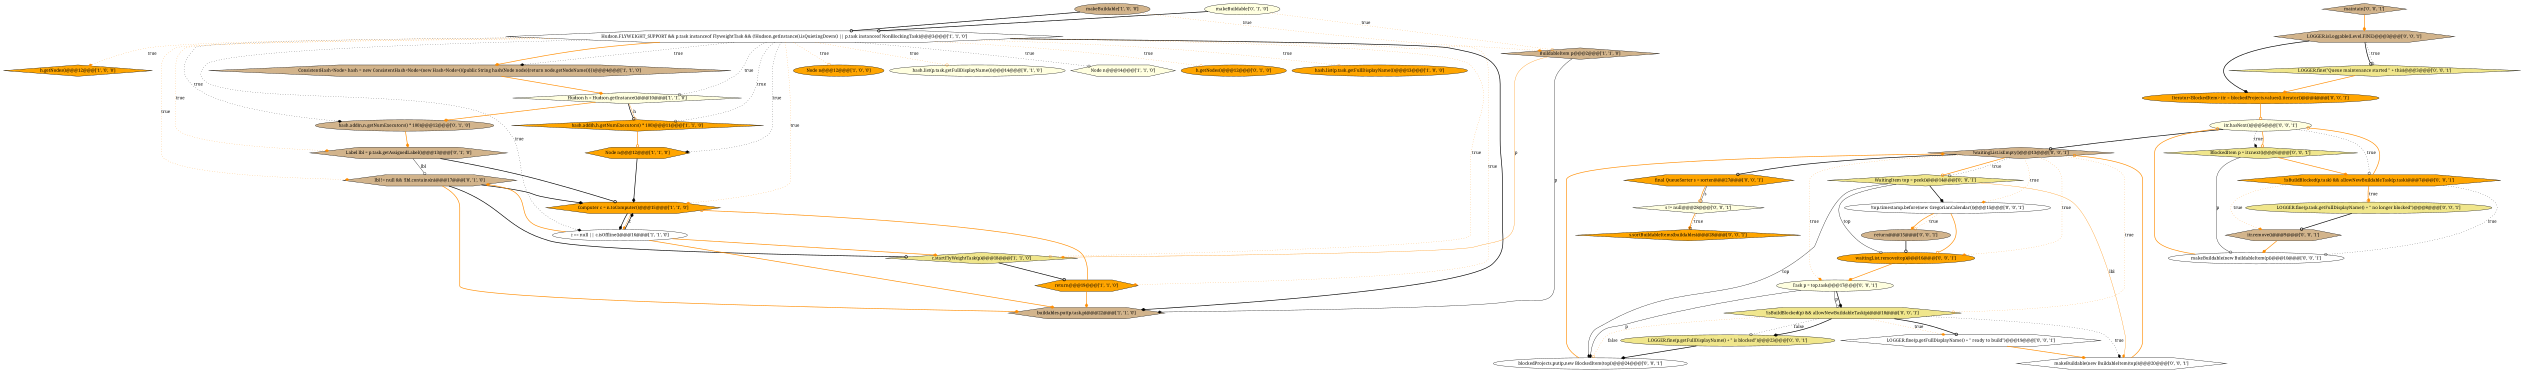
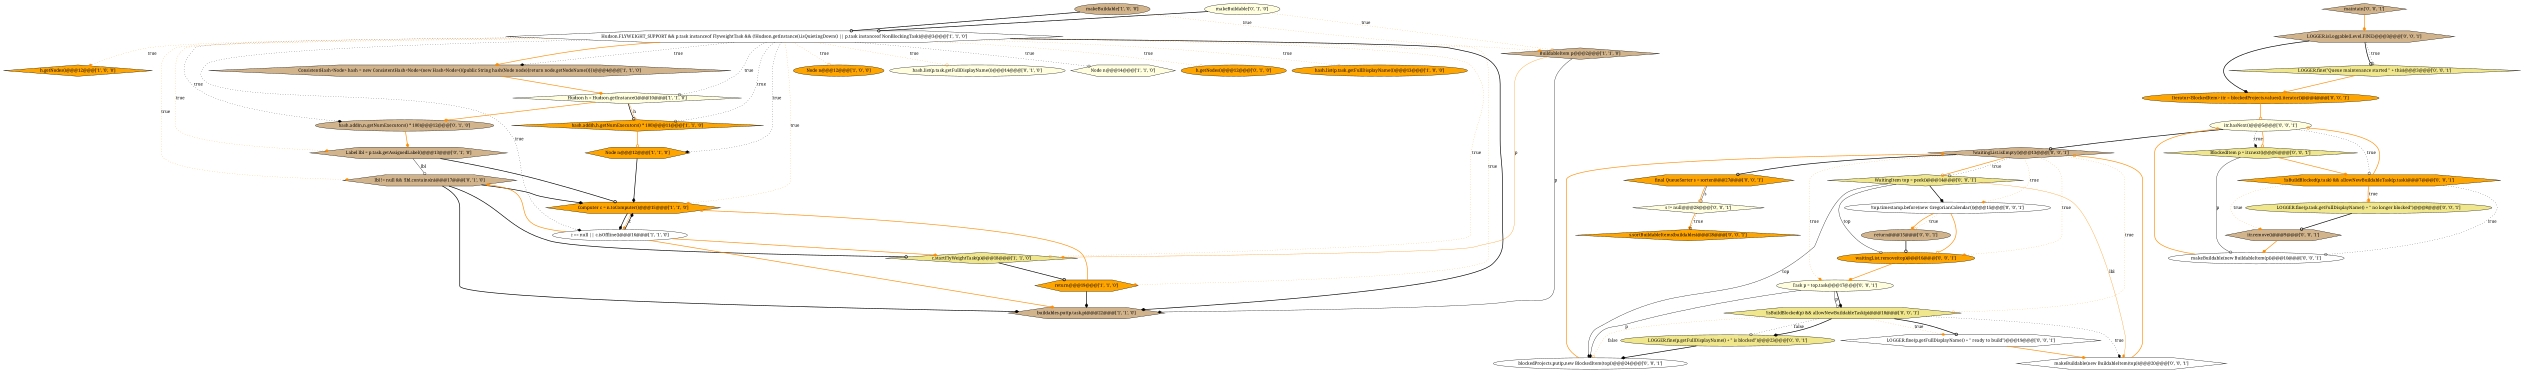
(1087, 297) -> (1087, 297)
(683, 303) -> (683, 303)
